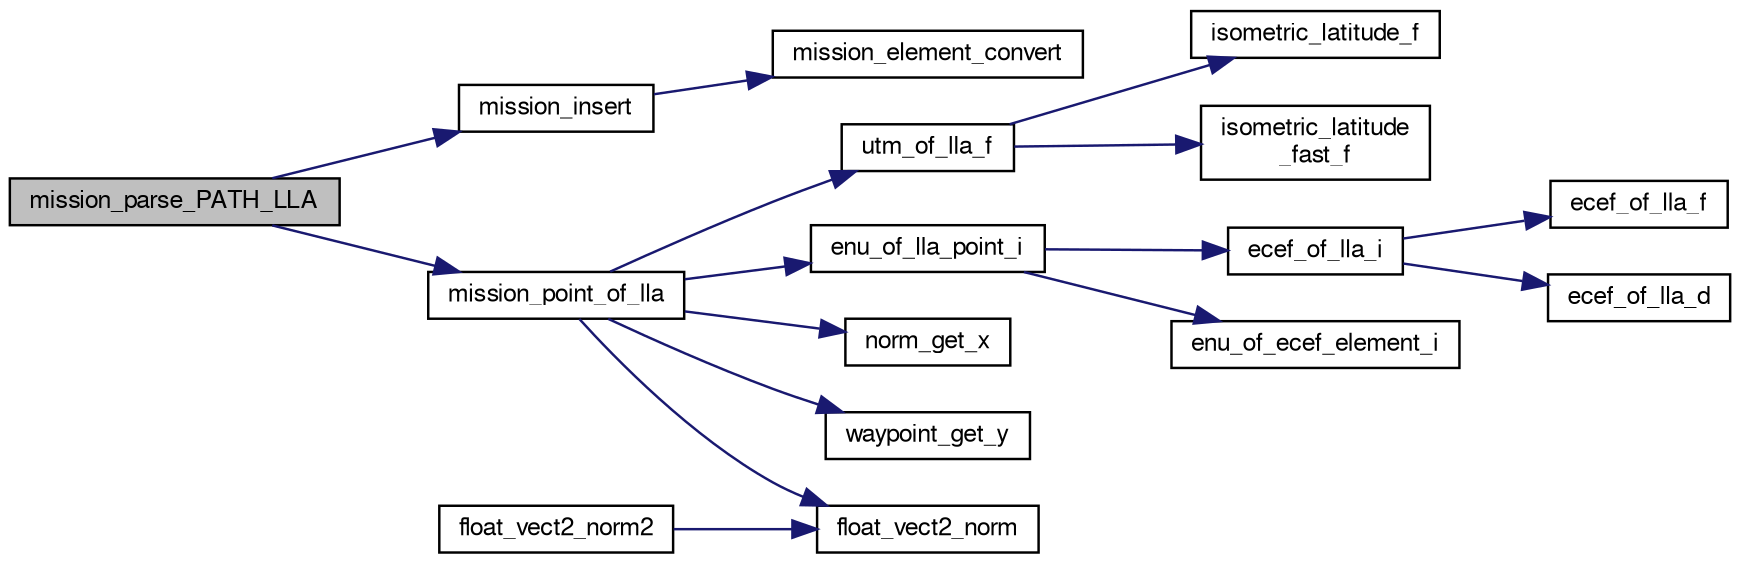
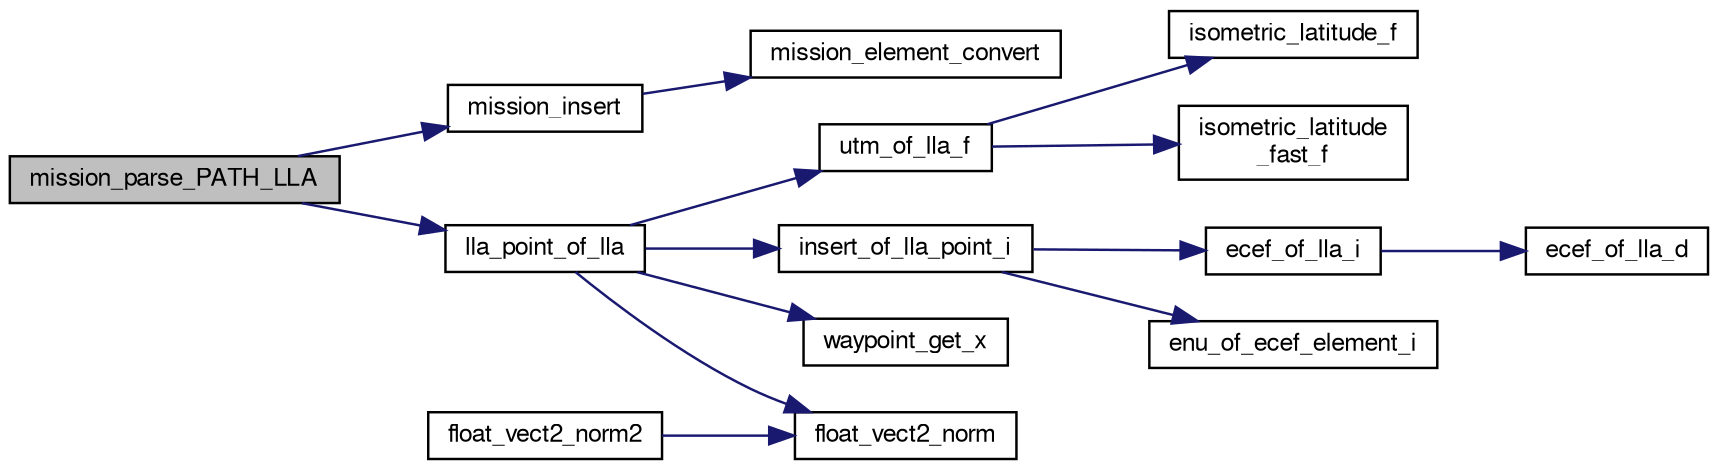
(1639, 204) -> none
(928, 249) -> (906, 249)
(556, 295) -> (545, 249)
(928, 342) -> (906, 342)
(928, 436) -> none
